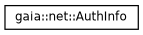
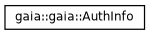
(72, 17) -> (75, 17)
